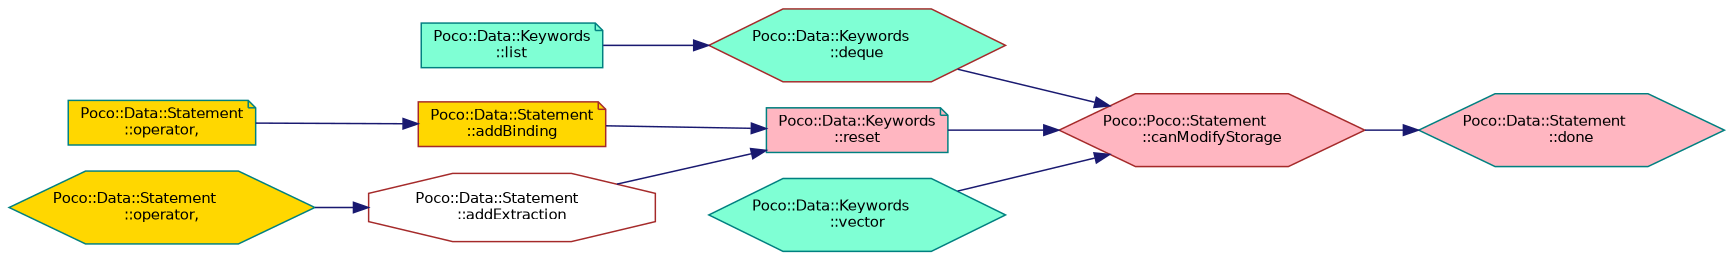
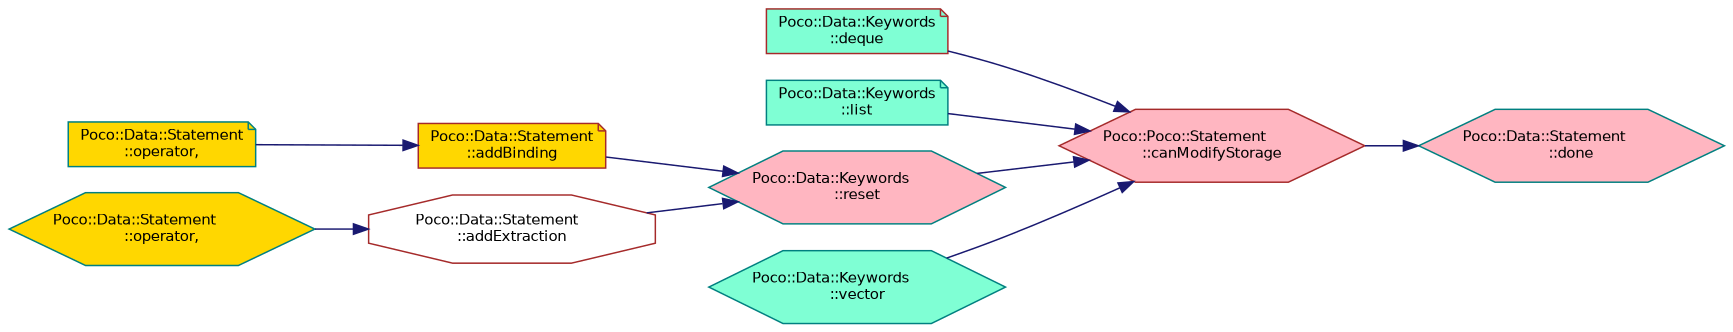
(648, 45) -> (1011, 121)
(857, 45) -> (857, 31)
(857, 130) -> (857, 187)
